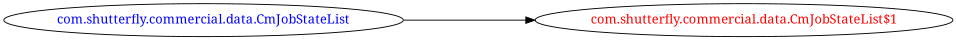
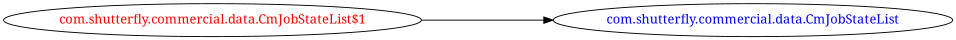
(465, 20) -> (483, 20)
